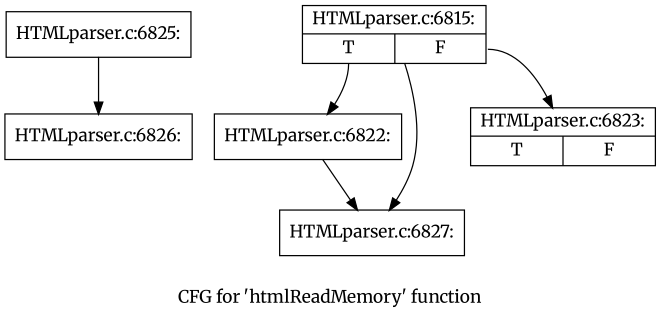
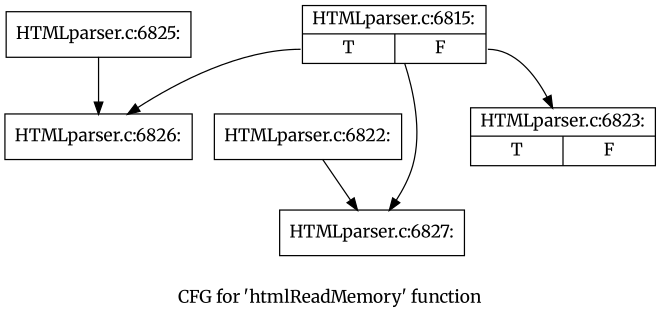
(345, 85) -> (215, 67)
